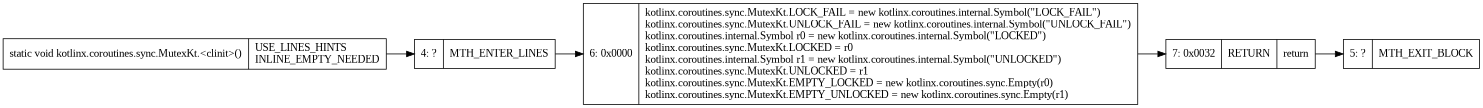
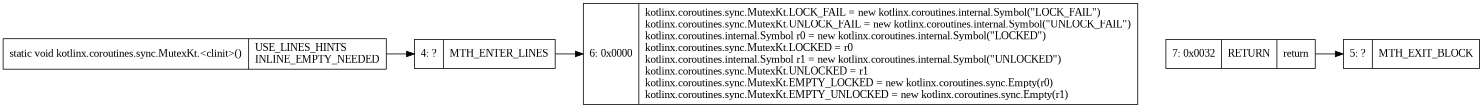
(1148, 54) -> none
